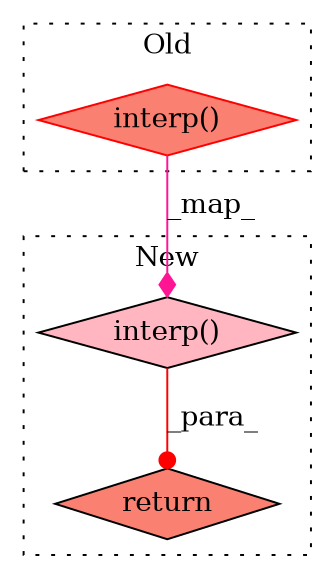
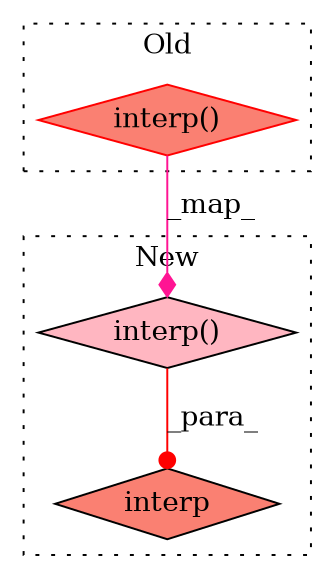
(167, 504) -> (167, 504)
